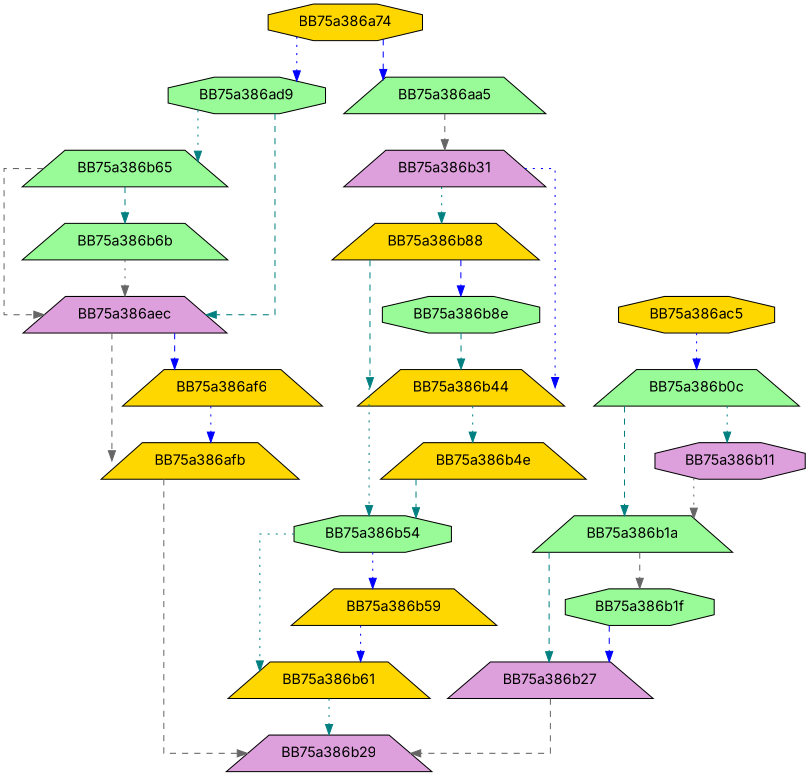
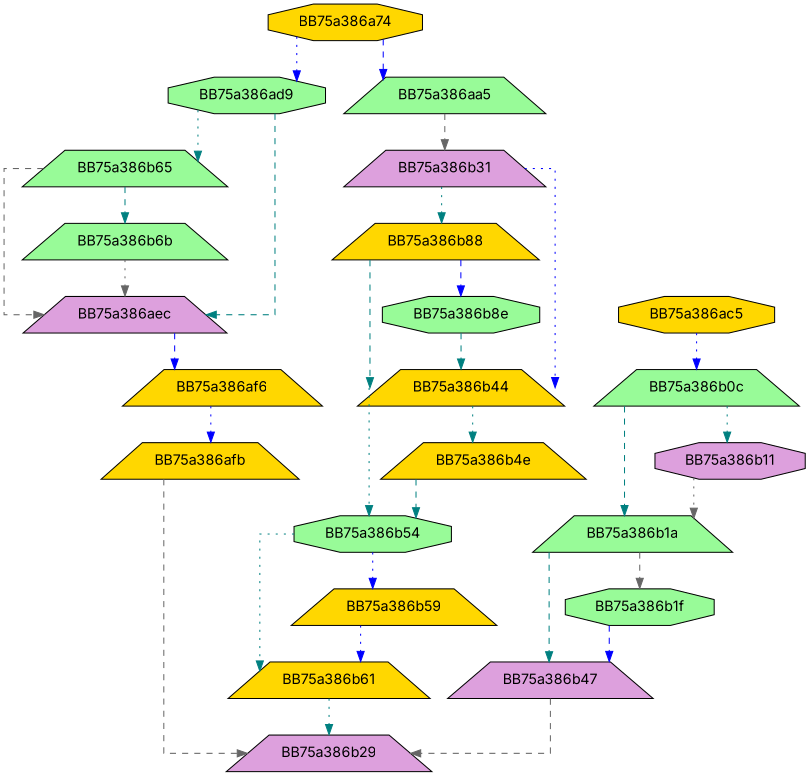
(112, 392) -> none
(550, 680) -> (550, 680)
